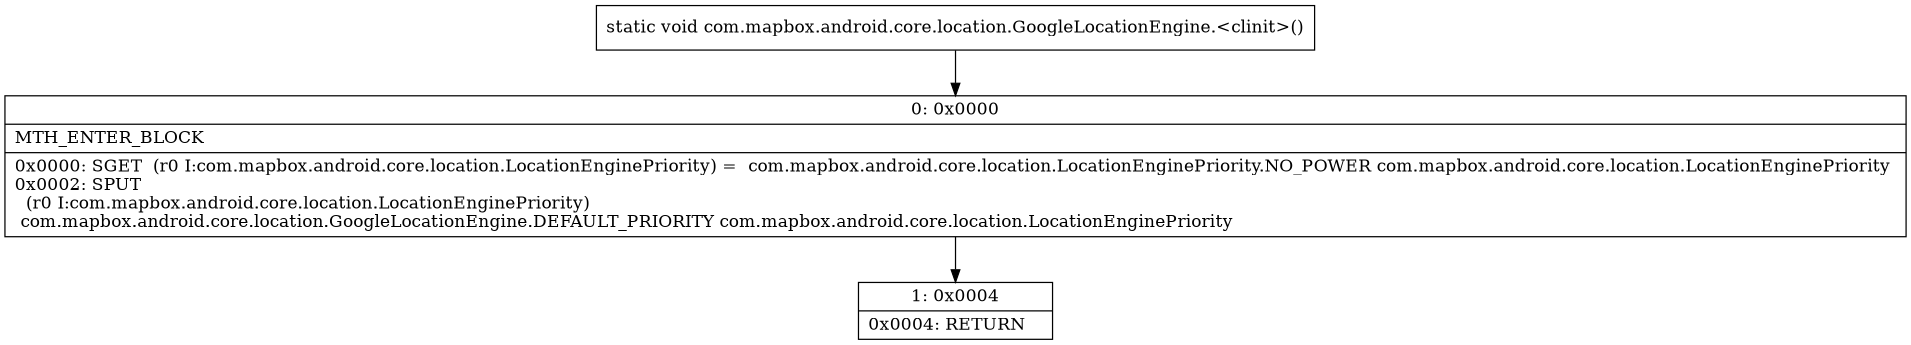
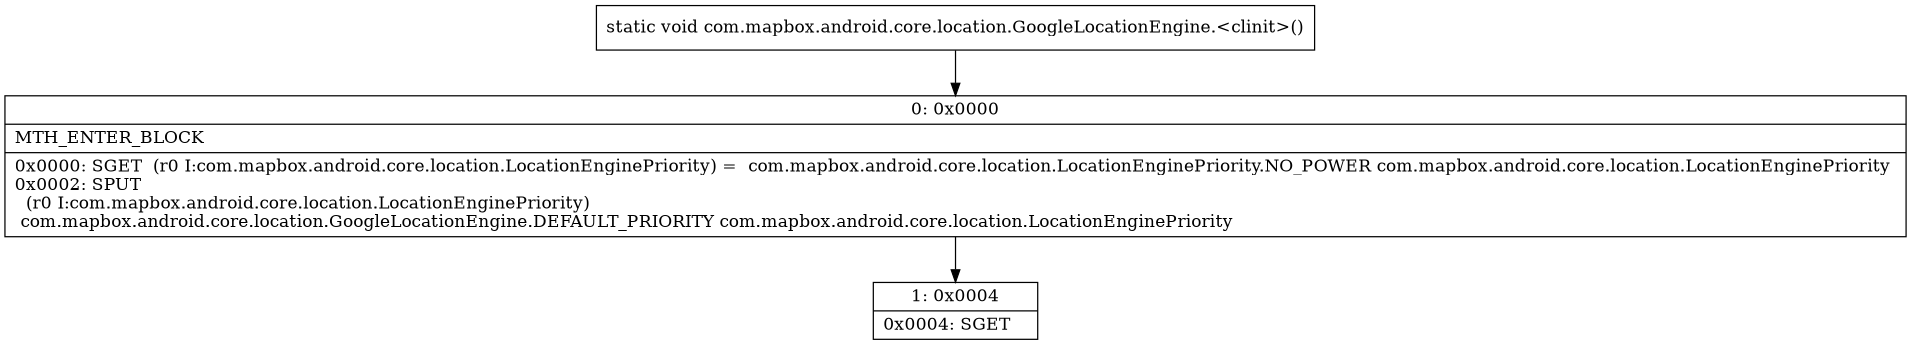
(956, 324) -> (956, 324)
